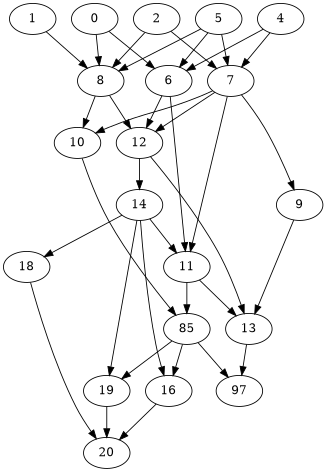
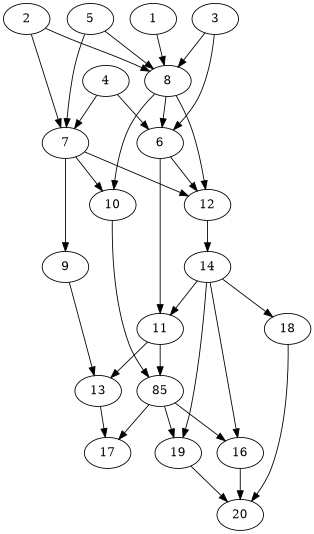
(95, 19) -> (215, 19)
(197, 46) -> (165, 107)
(210, 170) -> none
(203, 227) -> none
(239, 391) -> (108, 453)
